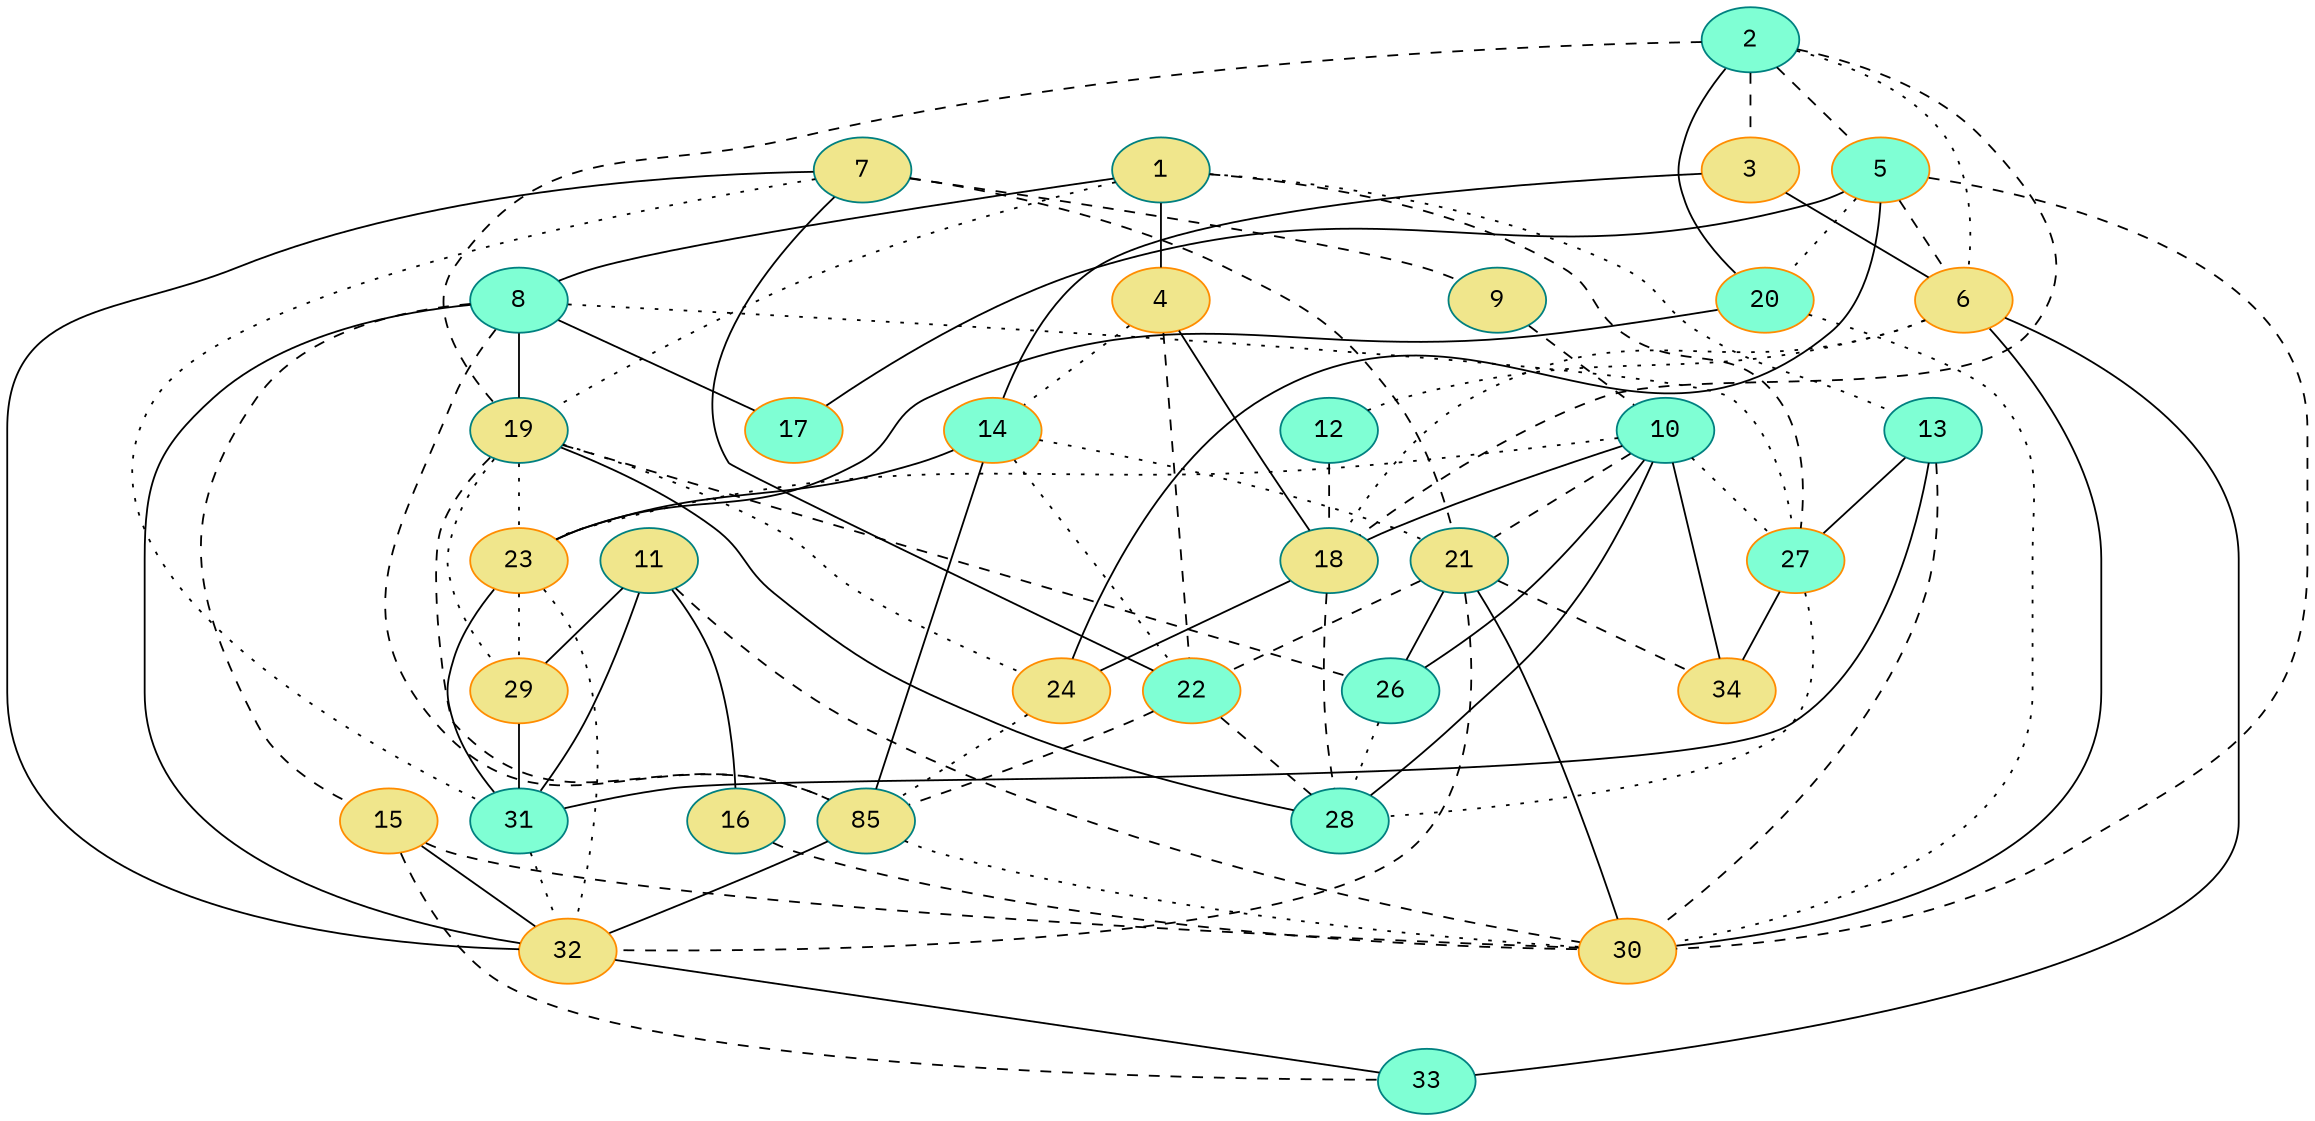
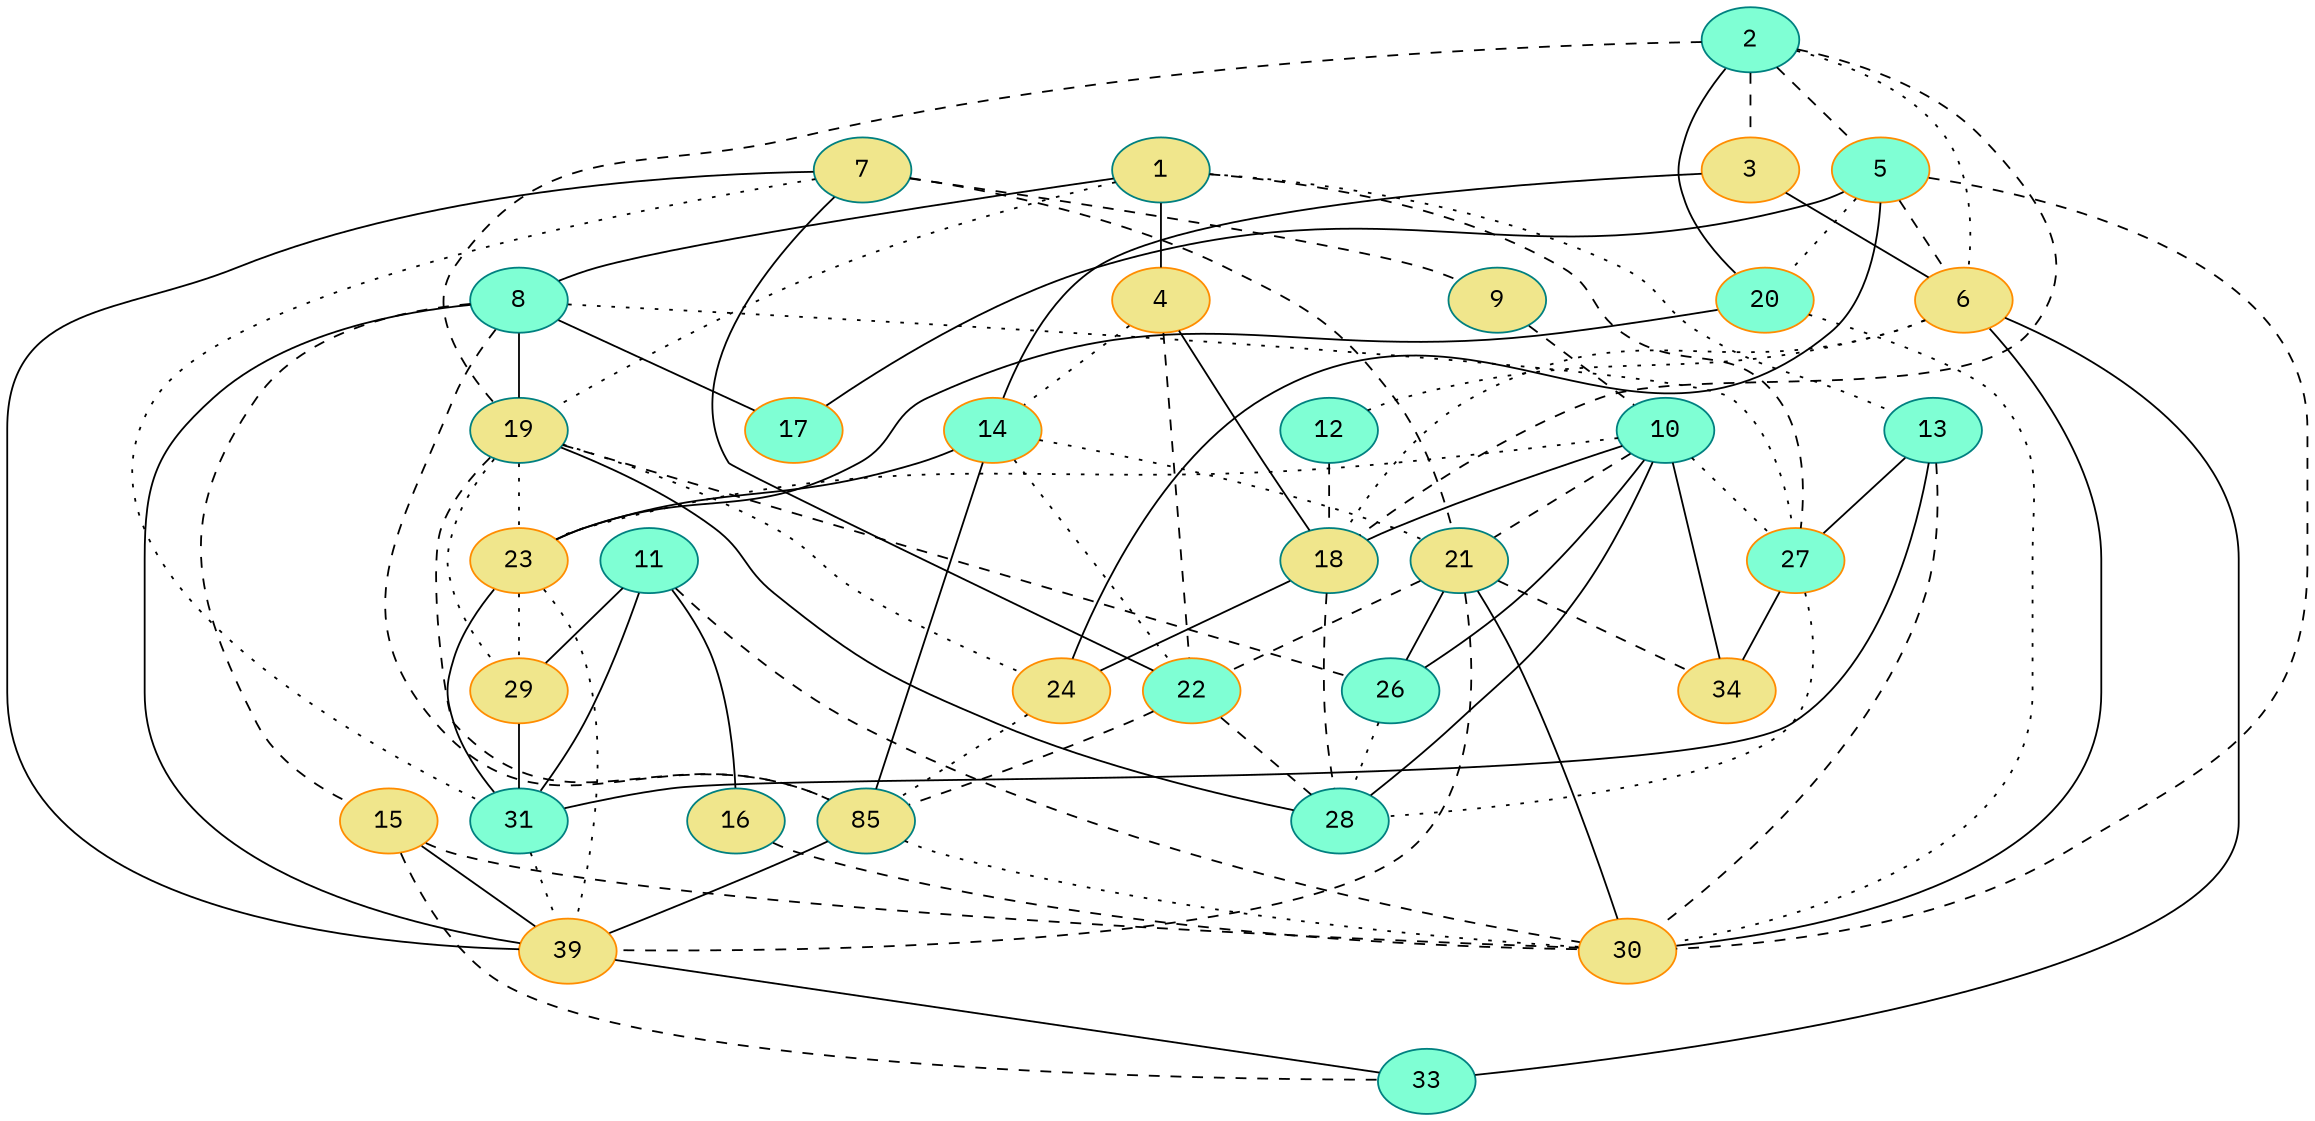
(649, 561) -> (649, 561)
(568, 951) -> (568, 951)
